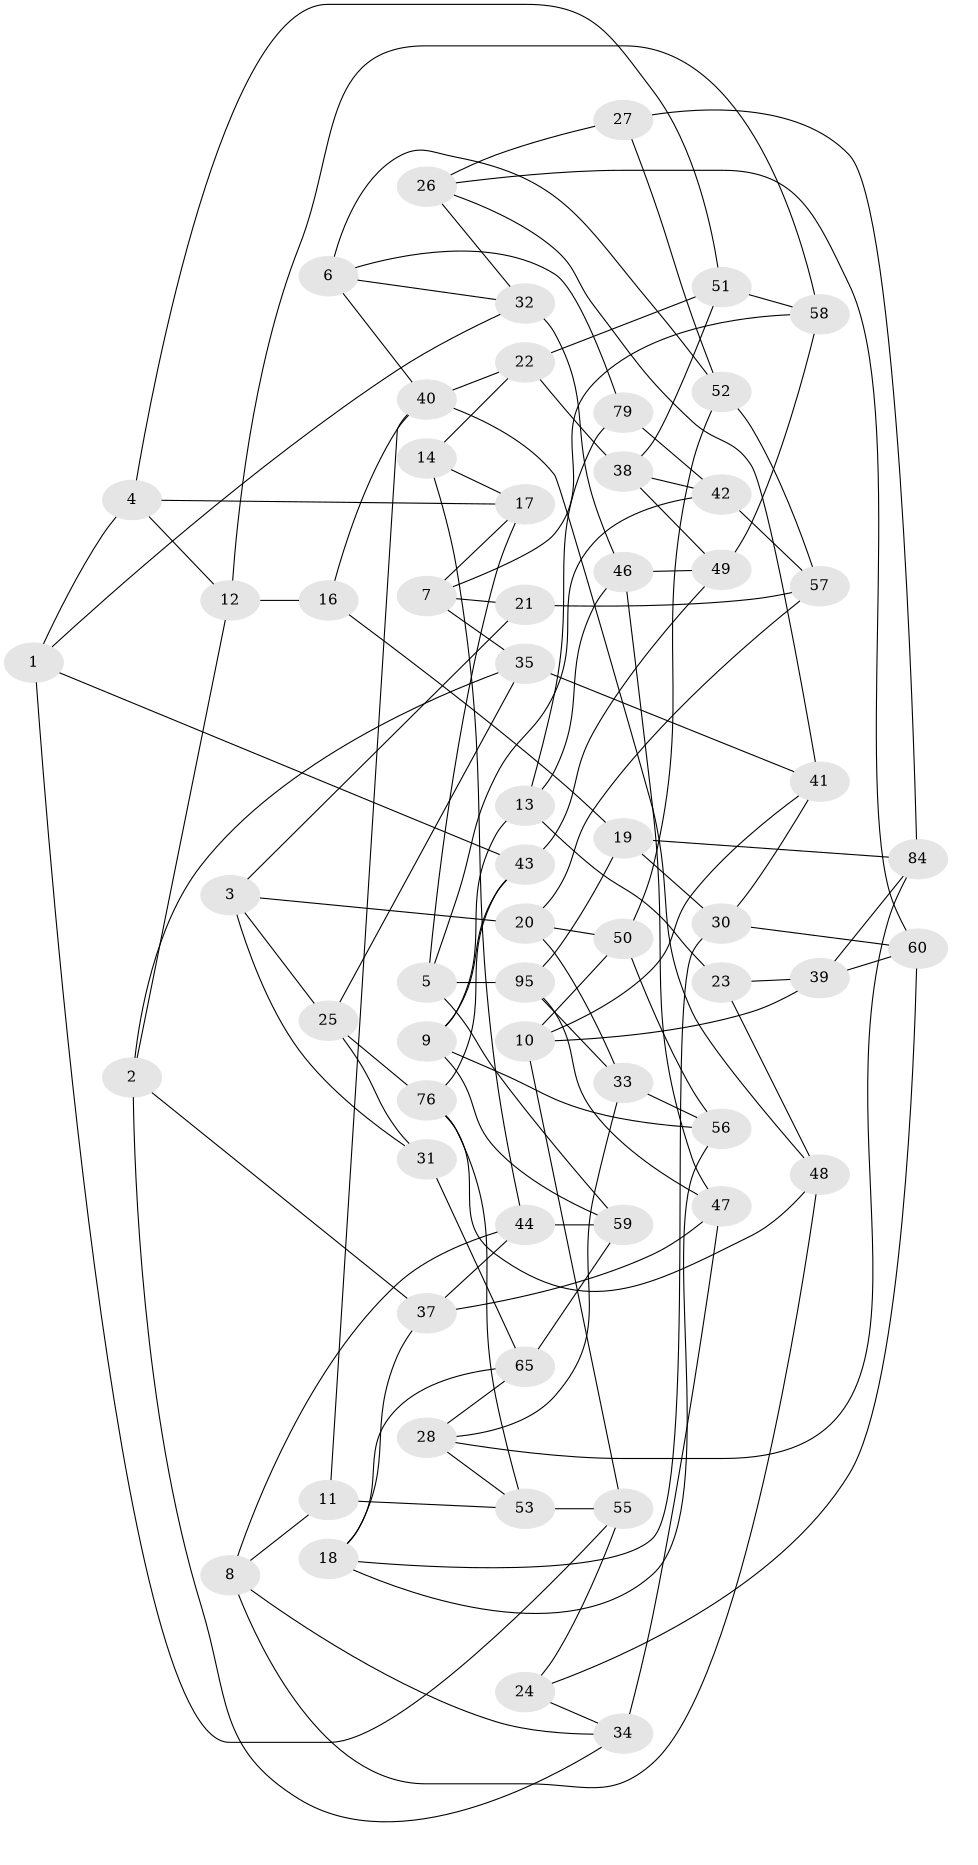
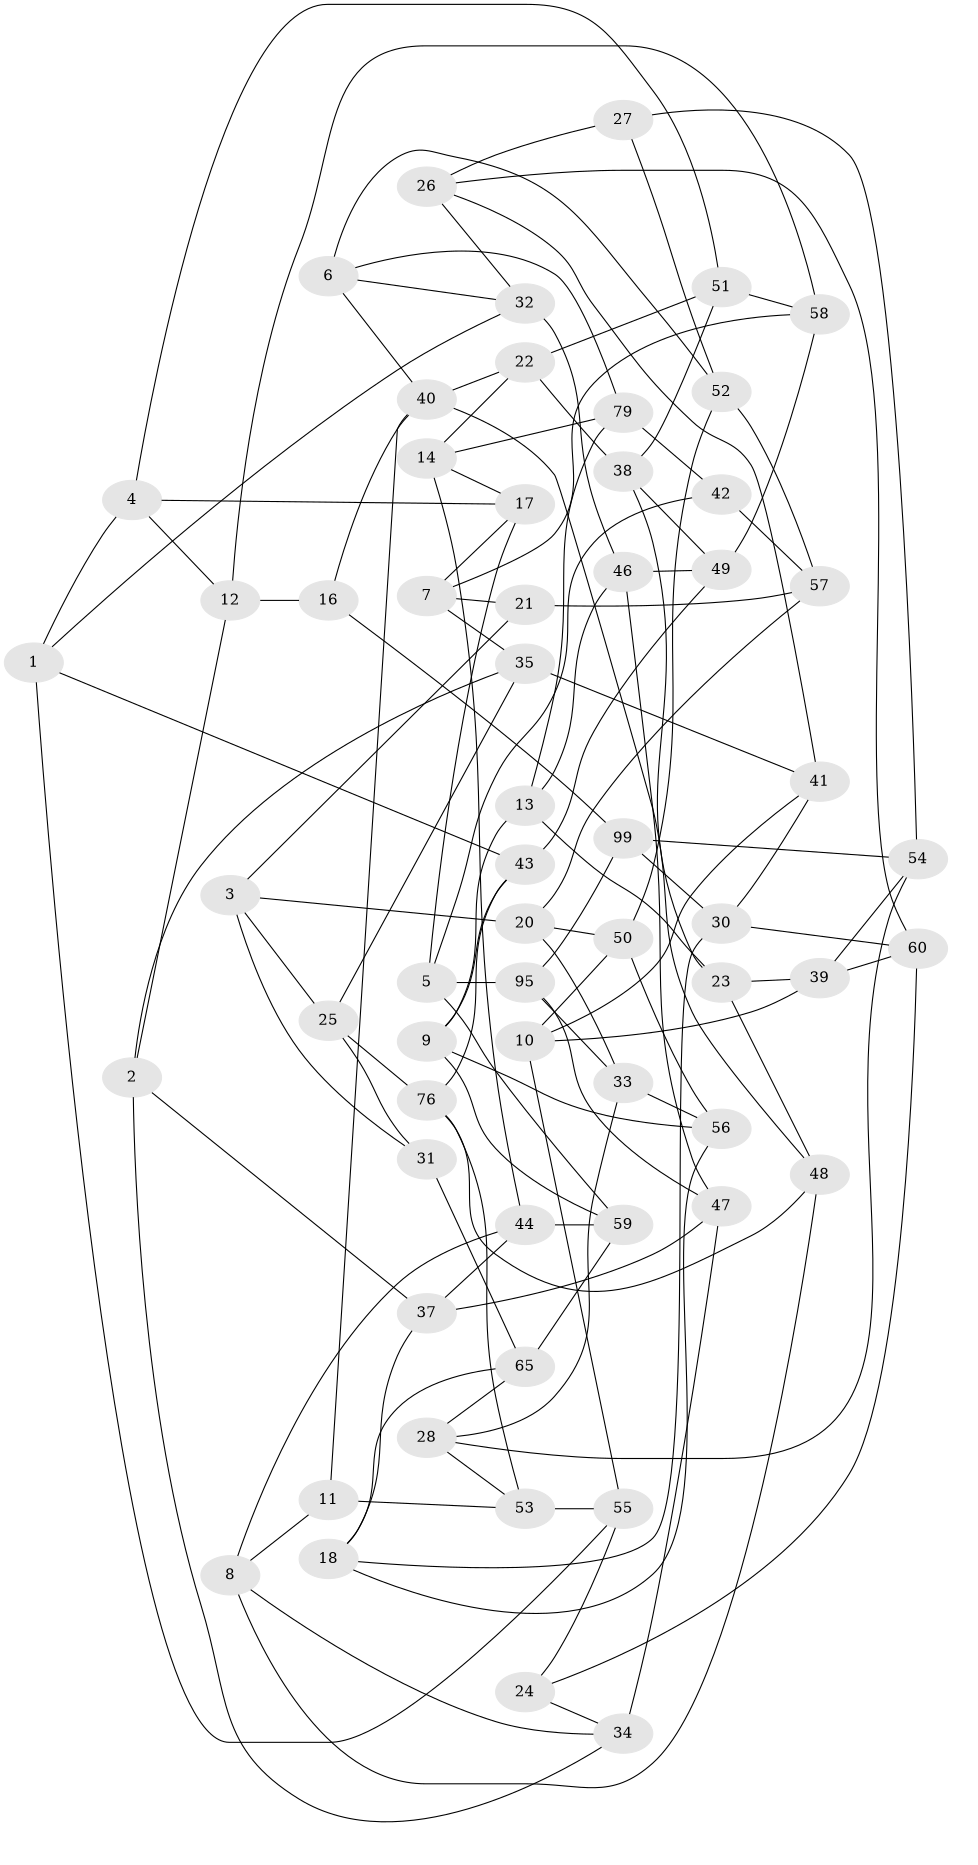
none -> (525, 436)
(673, 483) -> (661, 743)
(623, 838) -> (623, 838)
(918, 859) -> (918, 859)
